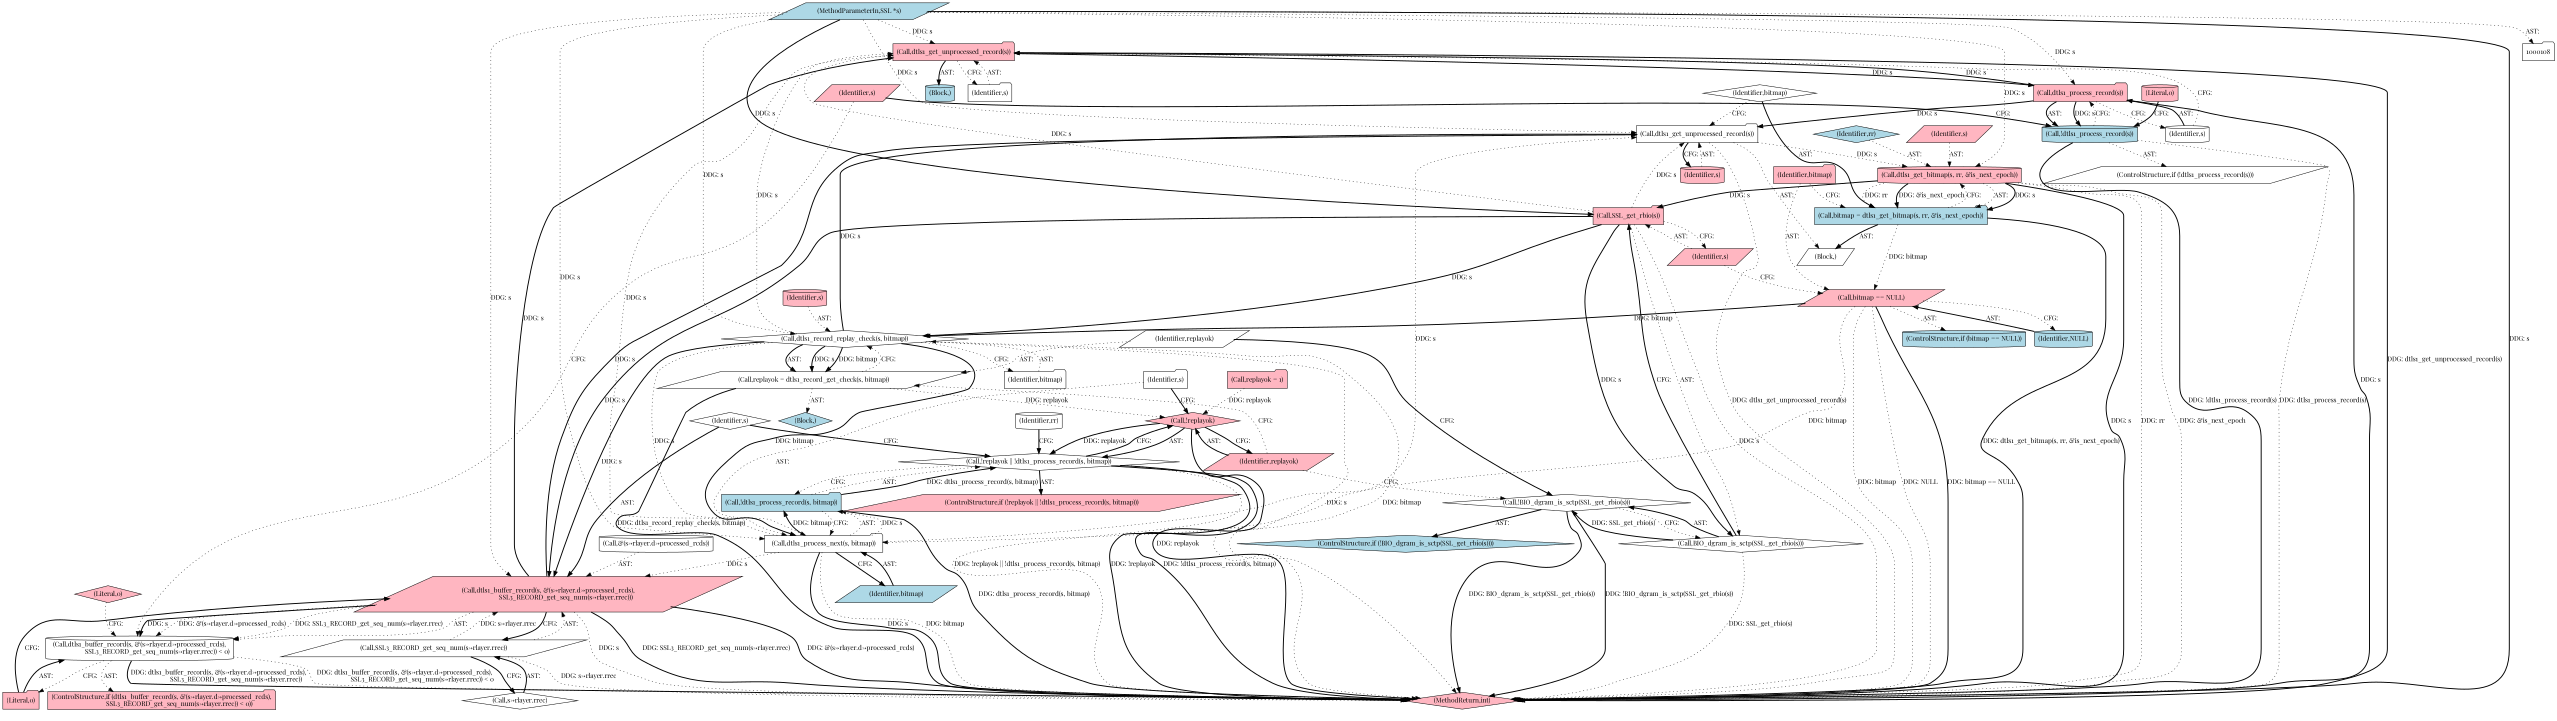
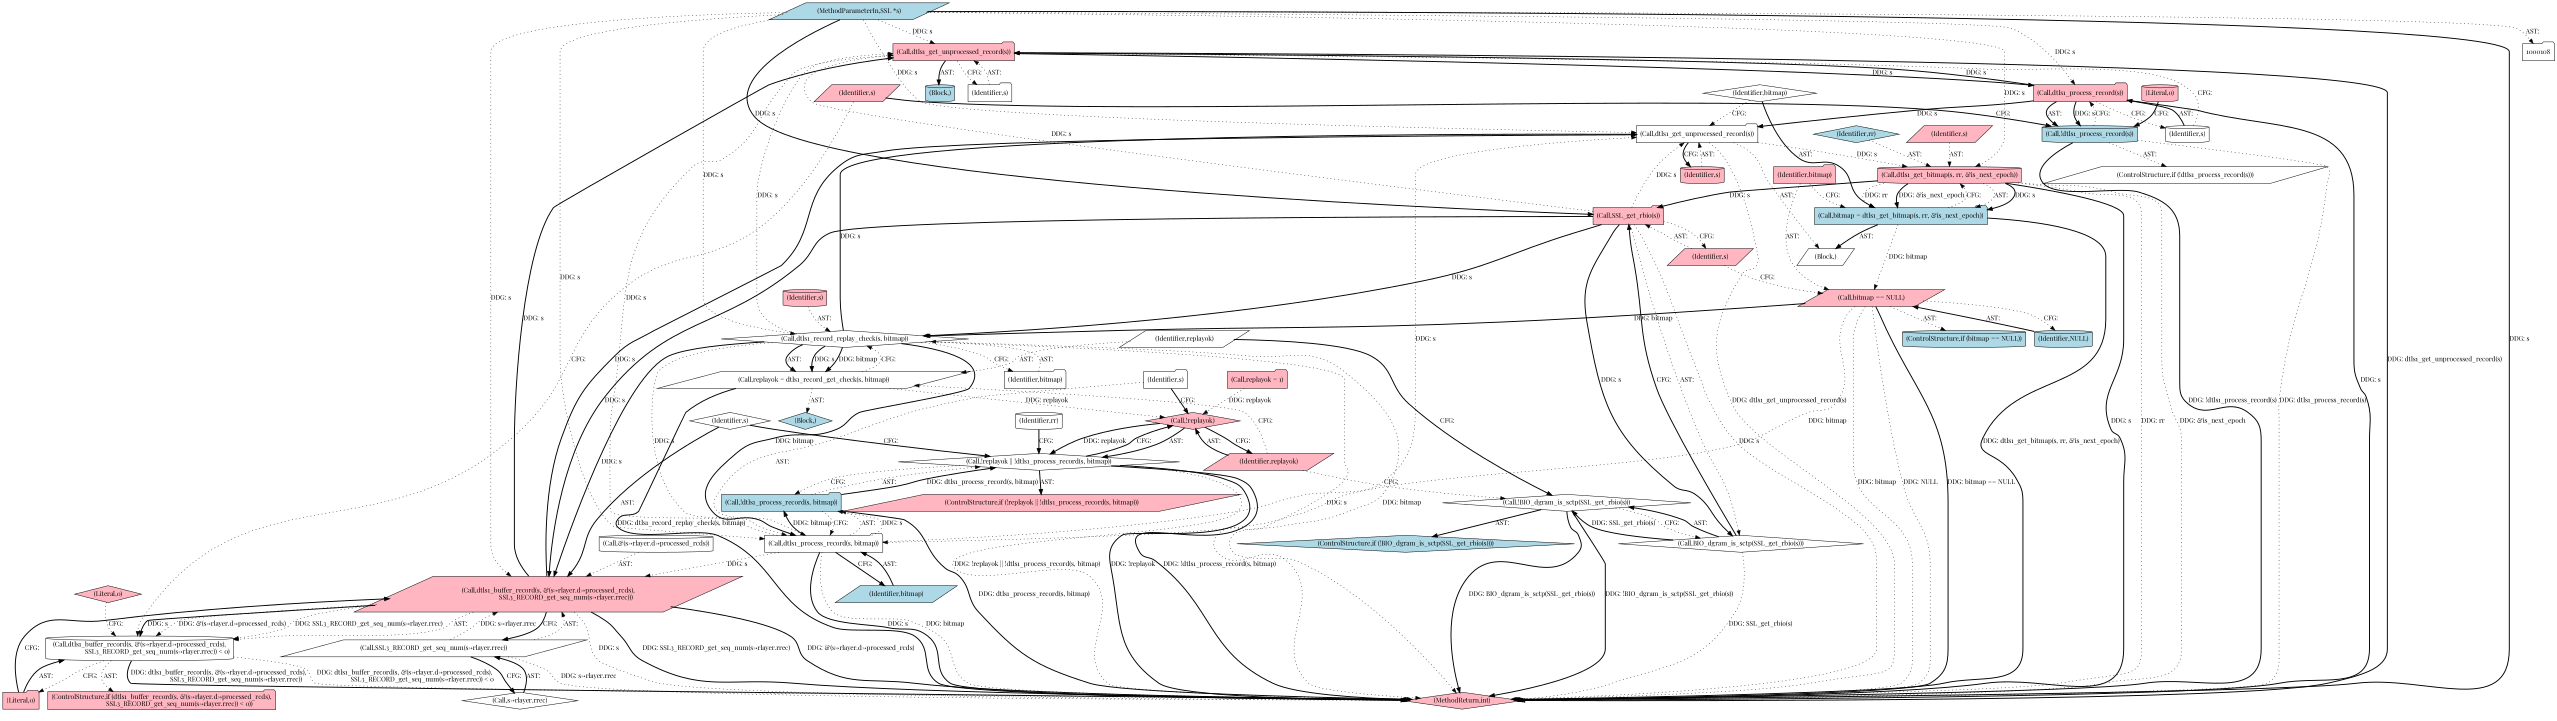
(824, 544) -> (824, 544)
(1207, 558) -> none
